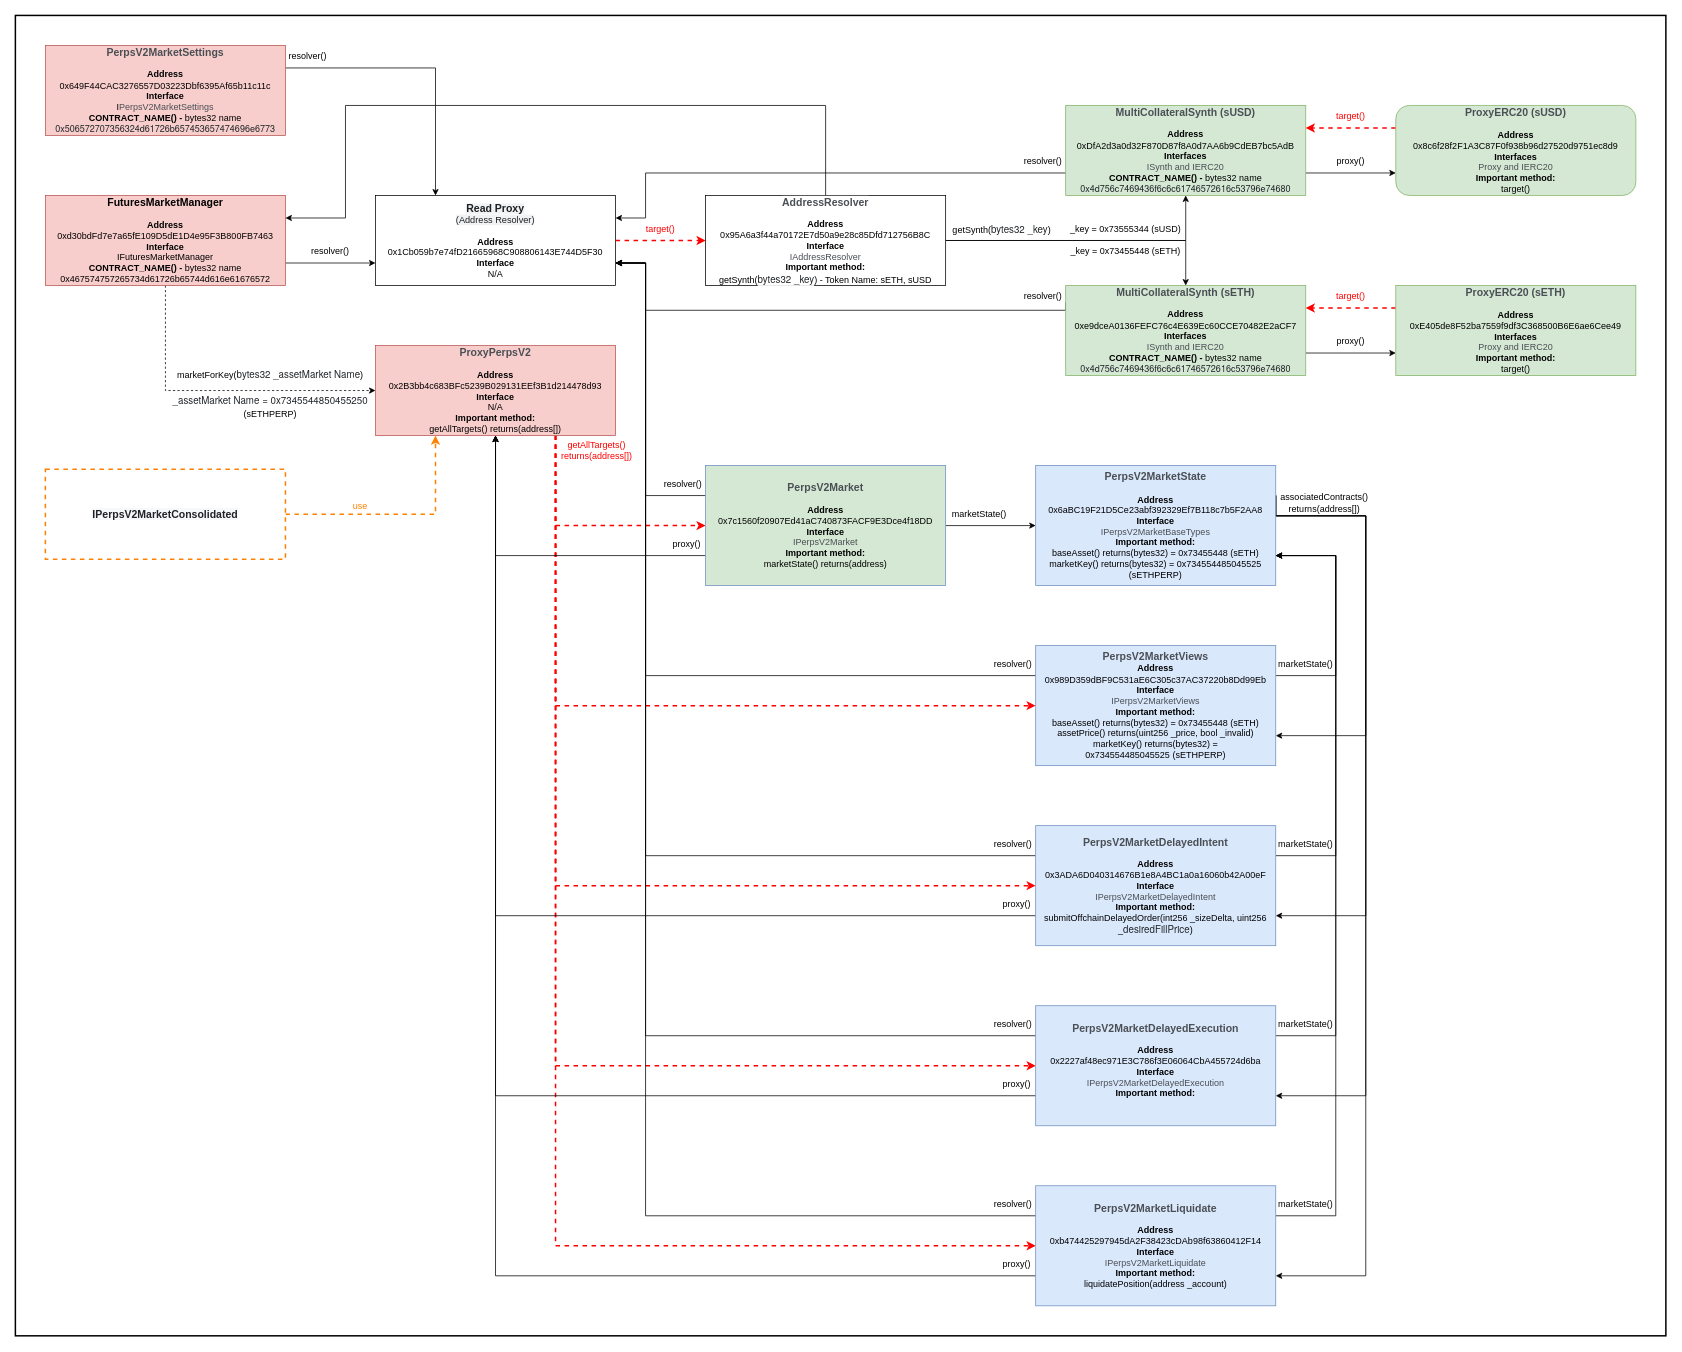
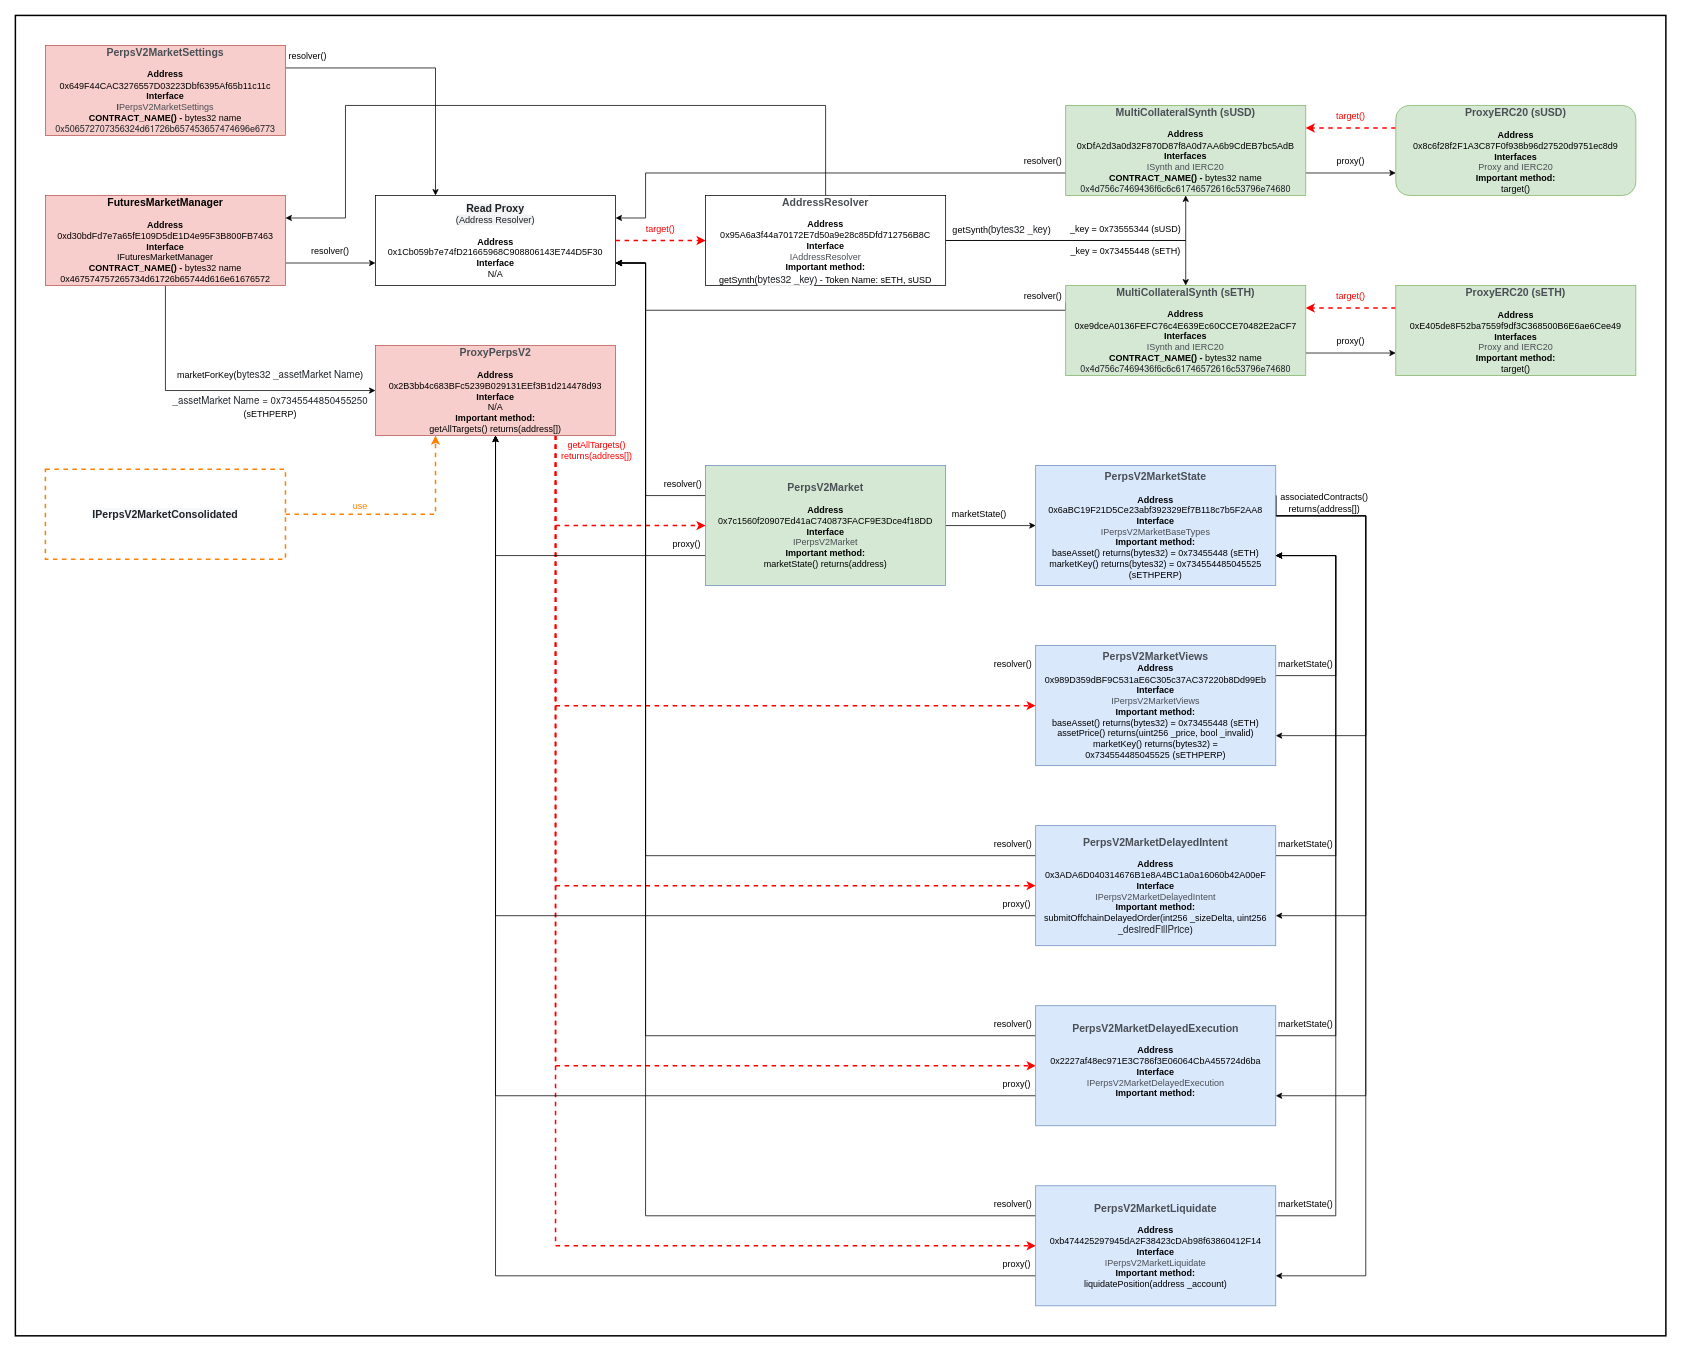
(215, 390) -> (215, 390)
(841, 675) -> none
